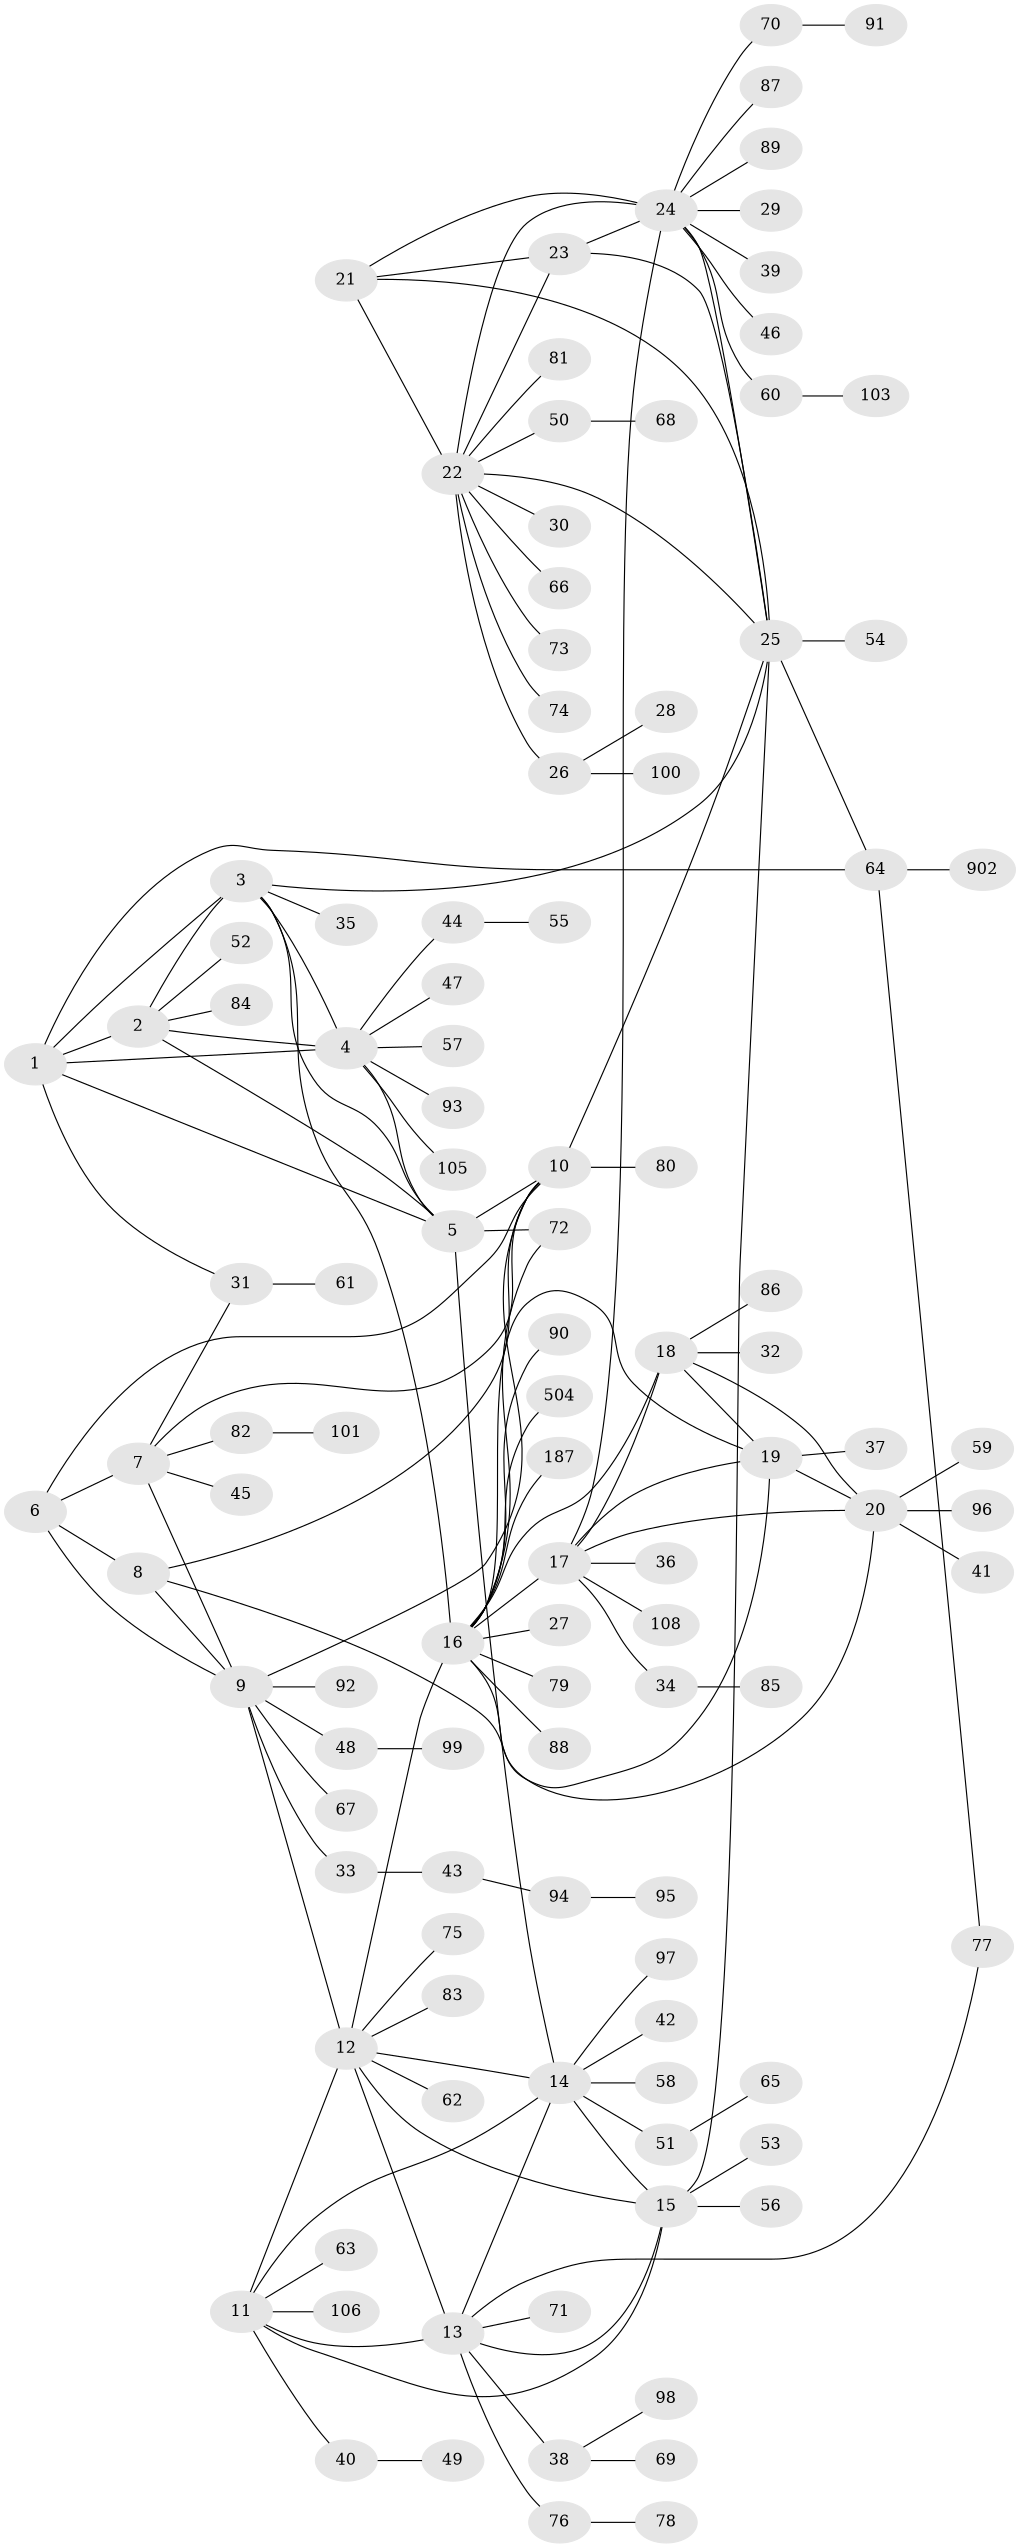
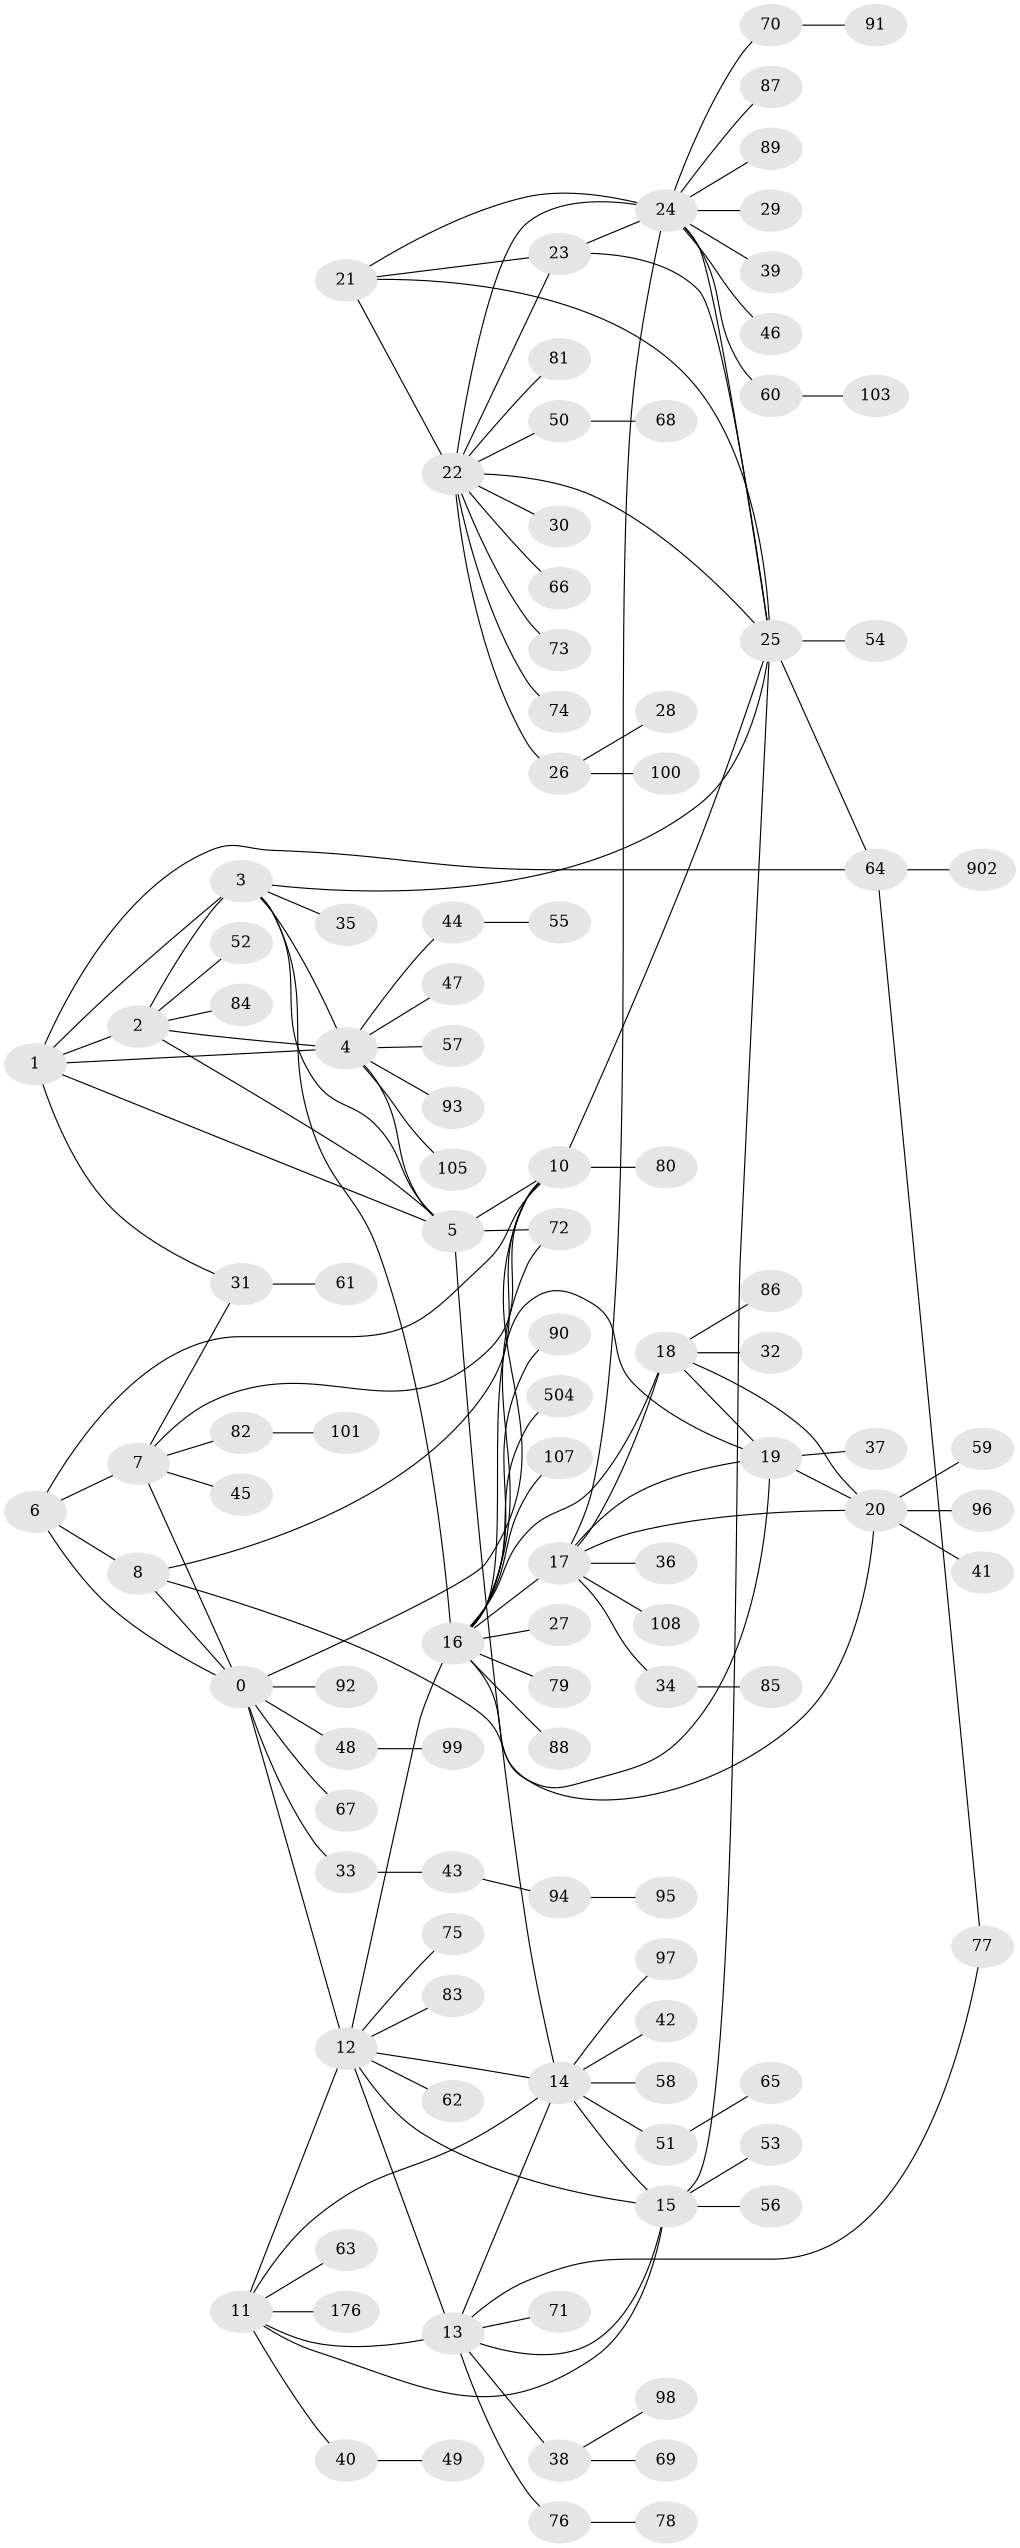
(560, 1458) -> (560, 1458)
(241, 1687) -> (241, 1687)
(346, 2312) -> (346, 2312)
